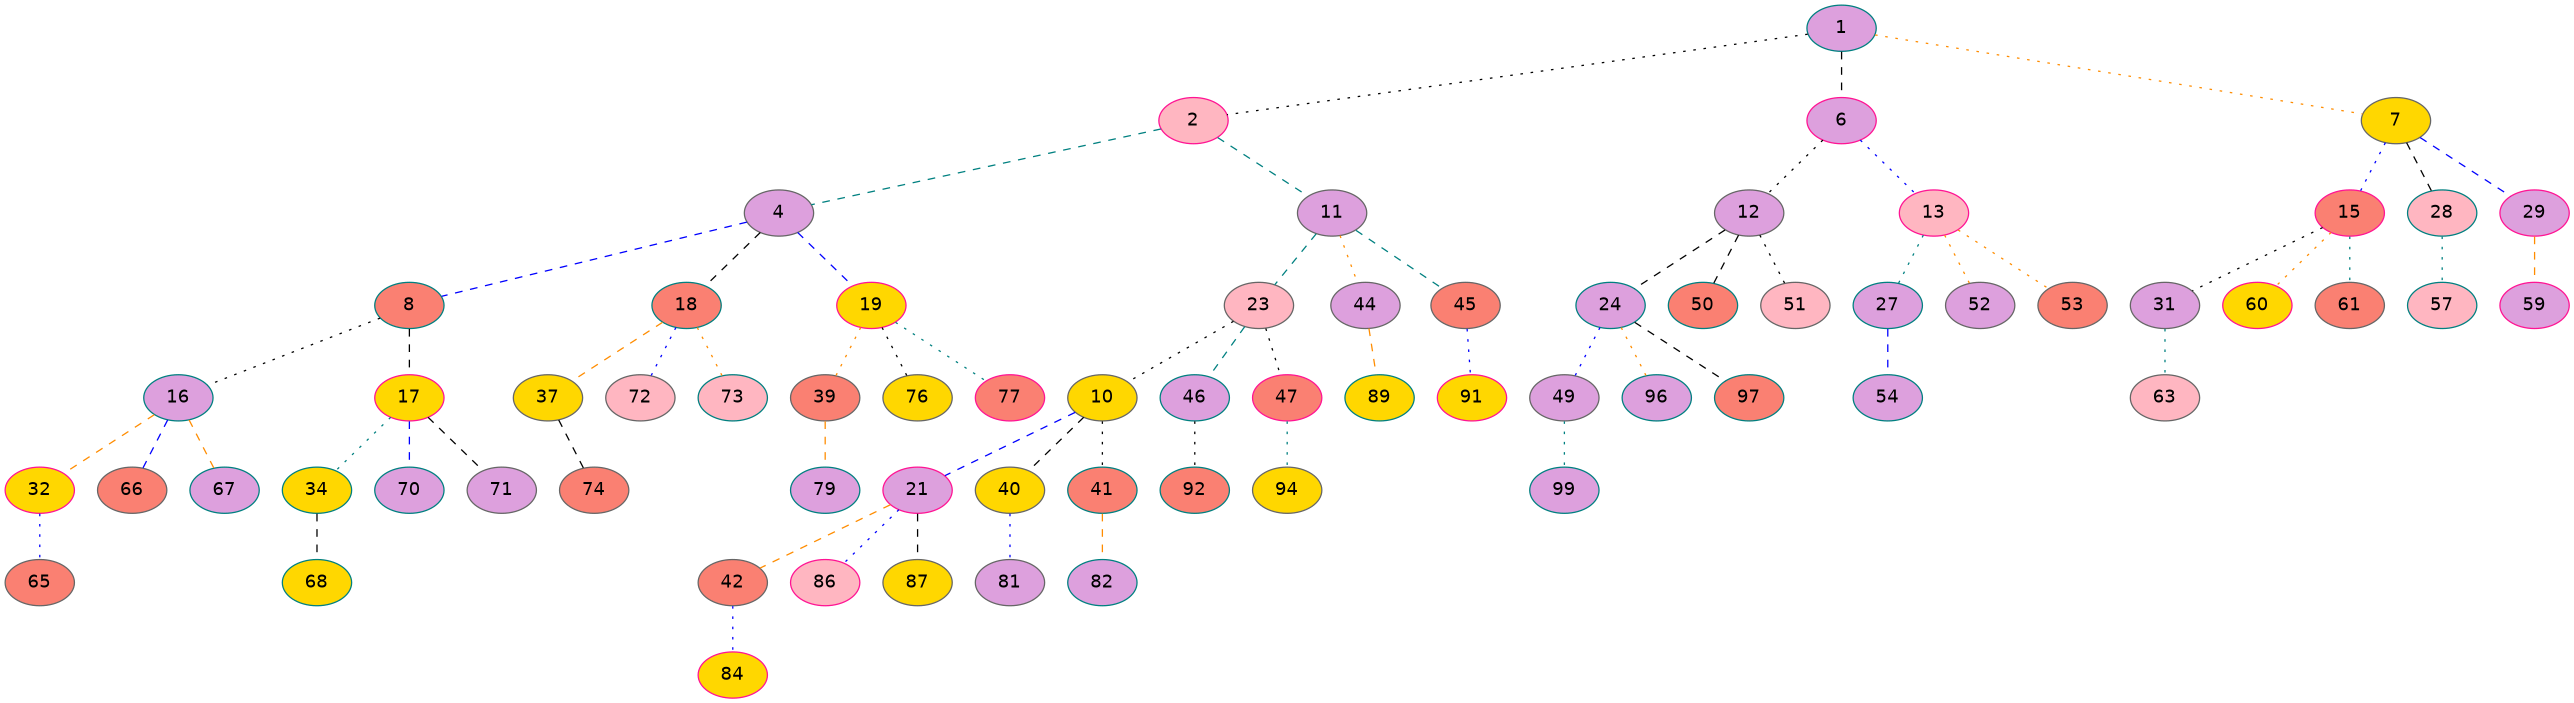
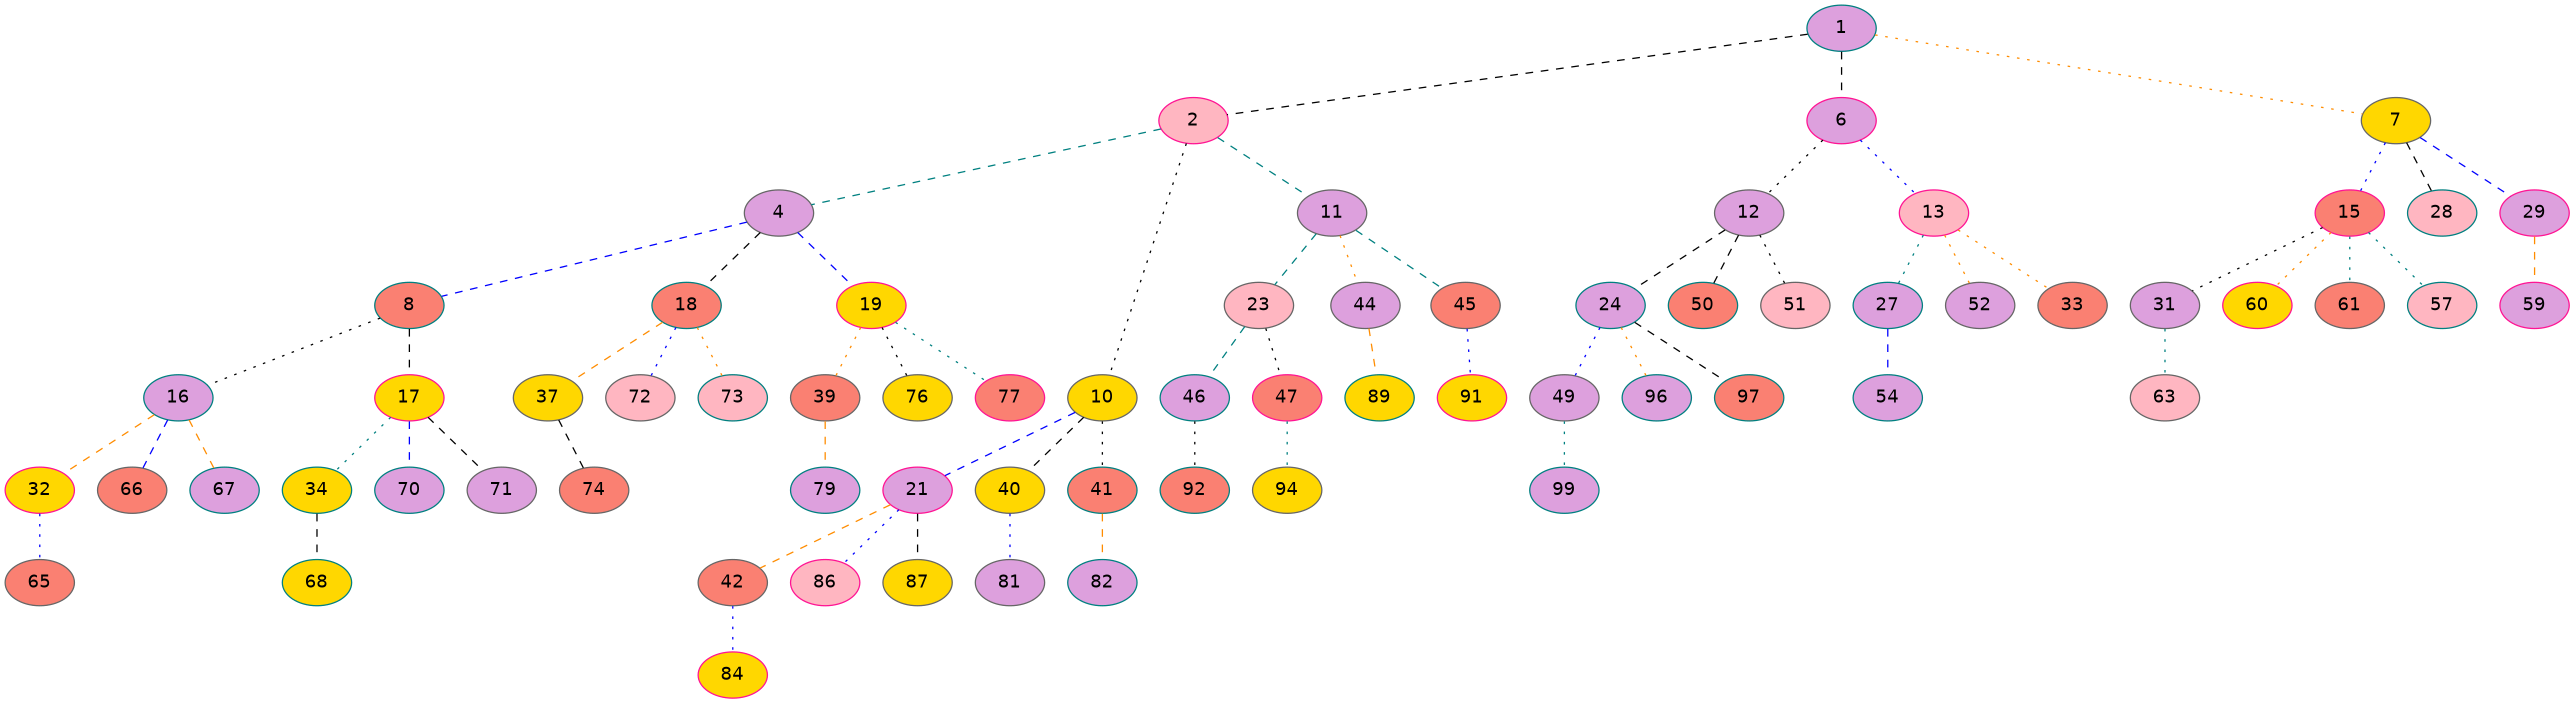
(1517, 74) -> (1517, 74)
(2442, 259) -> (2396, 259)
(2073, 305) -> (2073, 305)
(1181, 352) -> (1148, 259)
